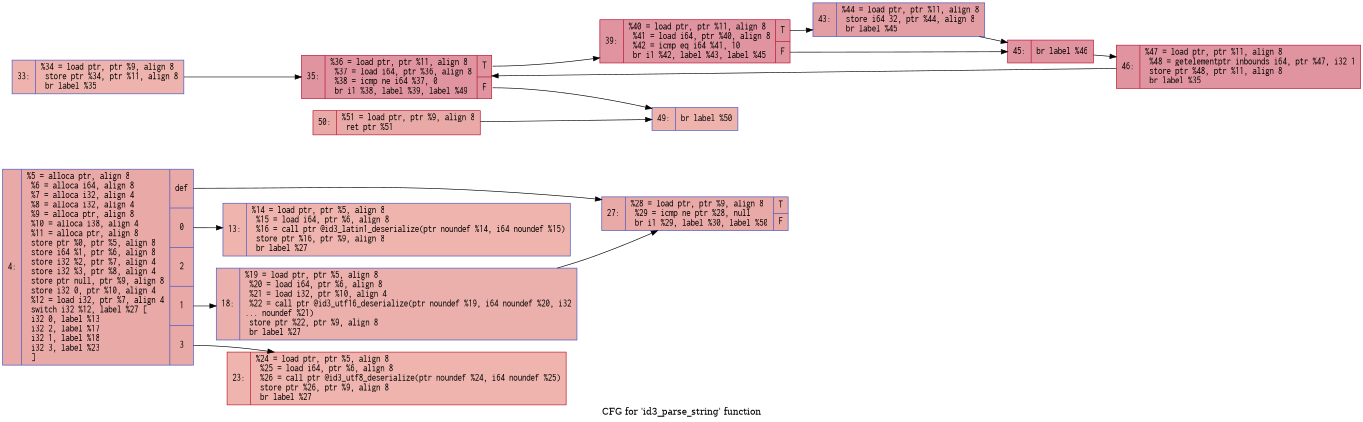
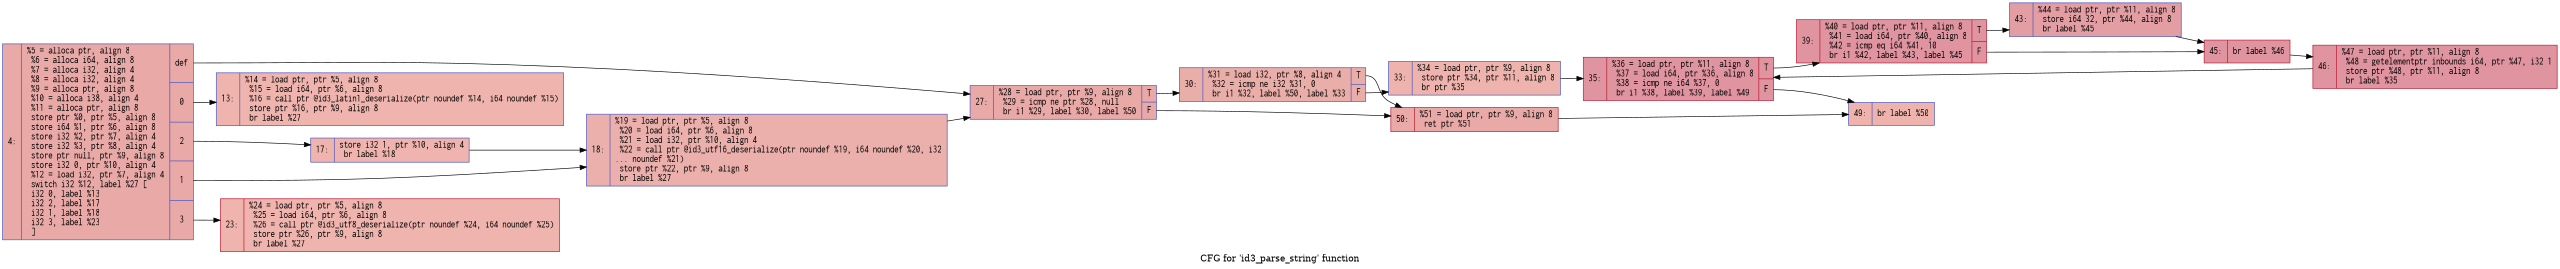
none -> (1273, 85)
(69, 86) -> (1441, 87)
none -> (1270, 112)
none -> (390, 150)
